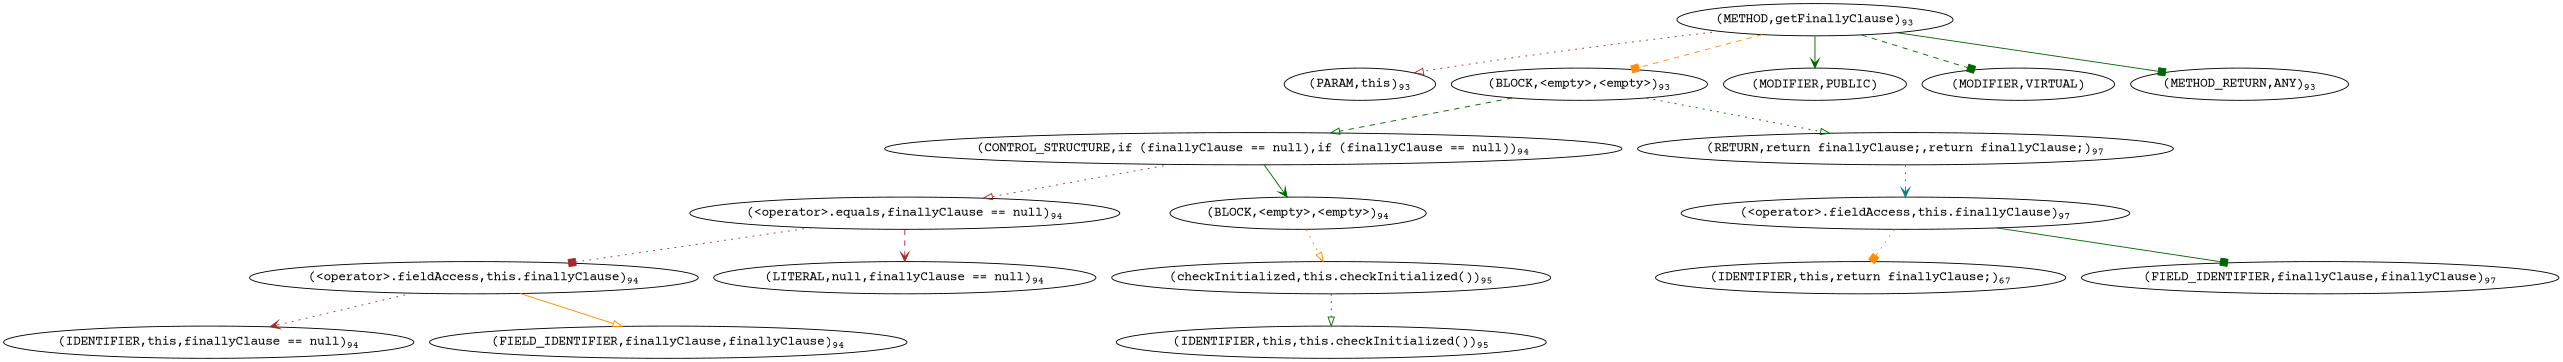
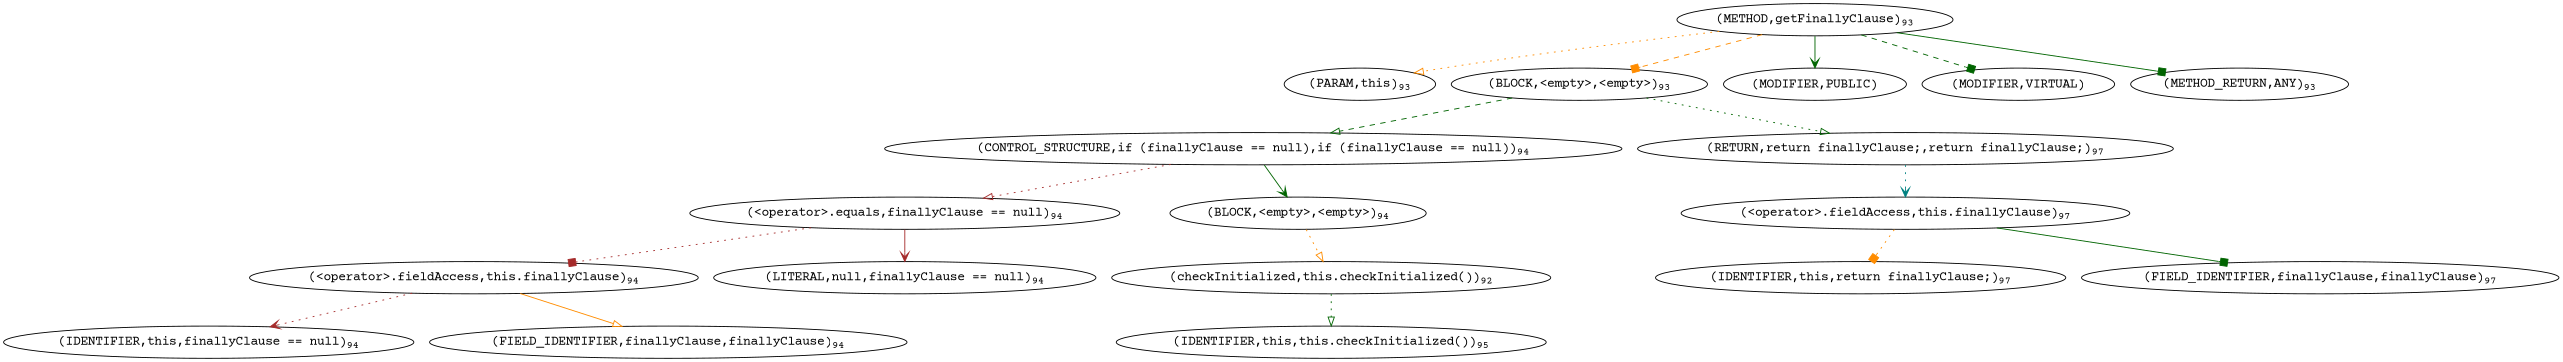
(1571, 50) -> (1571, 50)
(905, 241) -> (905, 241)
(1487, 276) -> (1487, 276)
(2005, 276) -> (2005, 276)
